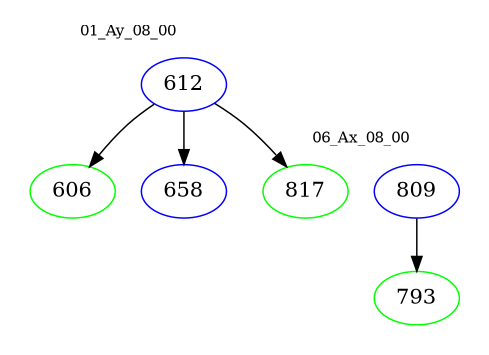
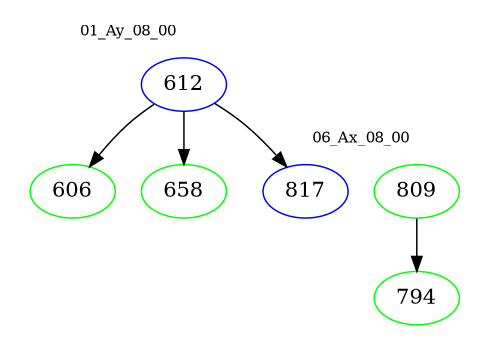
(184, 191) -> (184, 191)
(306, 191) -> (306, 191)
(417, 191) -> (417, 191)
(417, 298) -> (417, 298)
